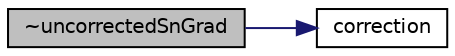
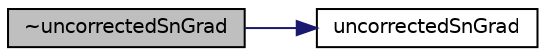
(382, 28) -> (427, 28)
